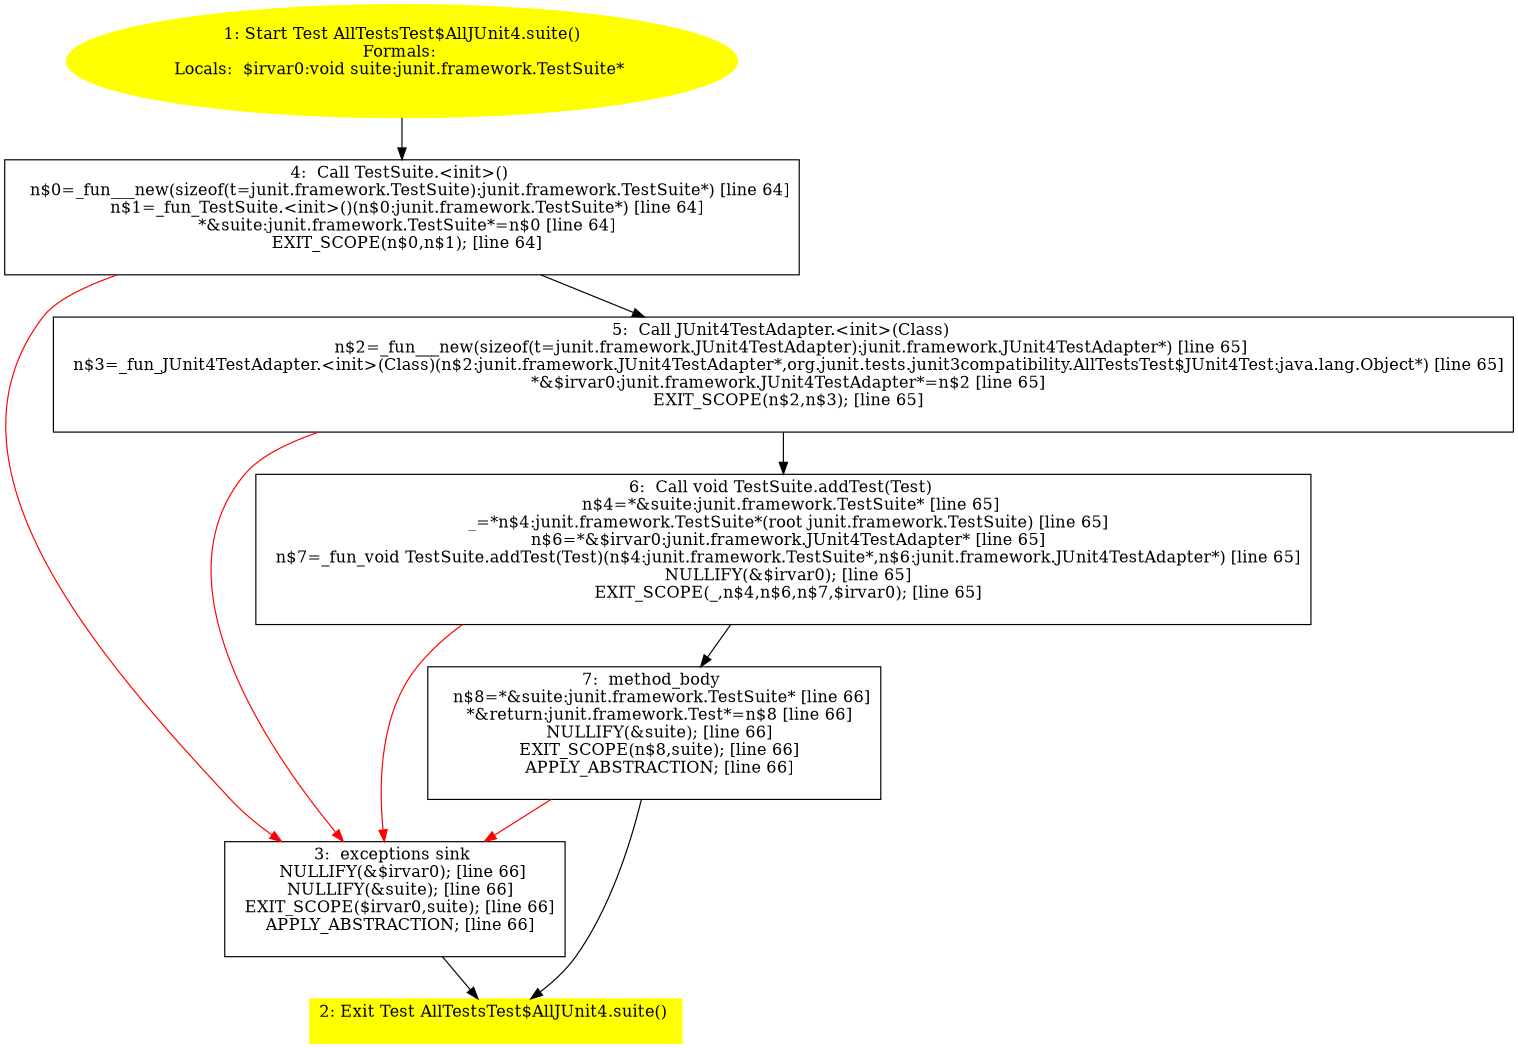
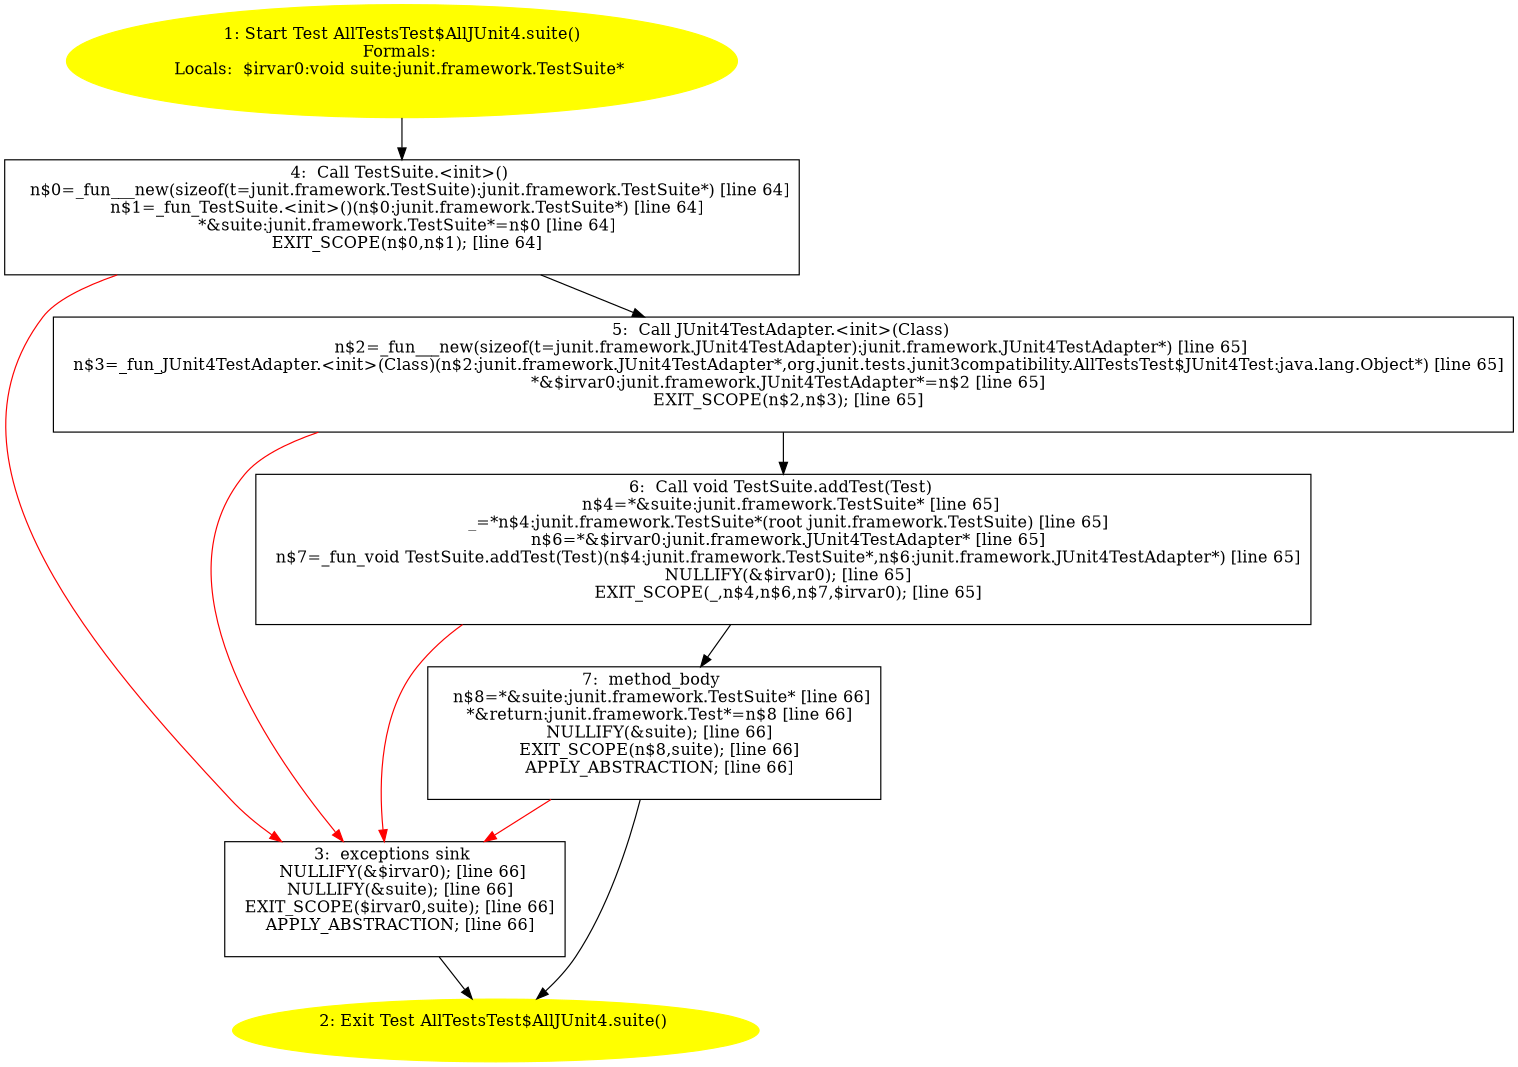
(496, 1021) -> (496, 1030)
